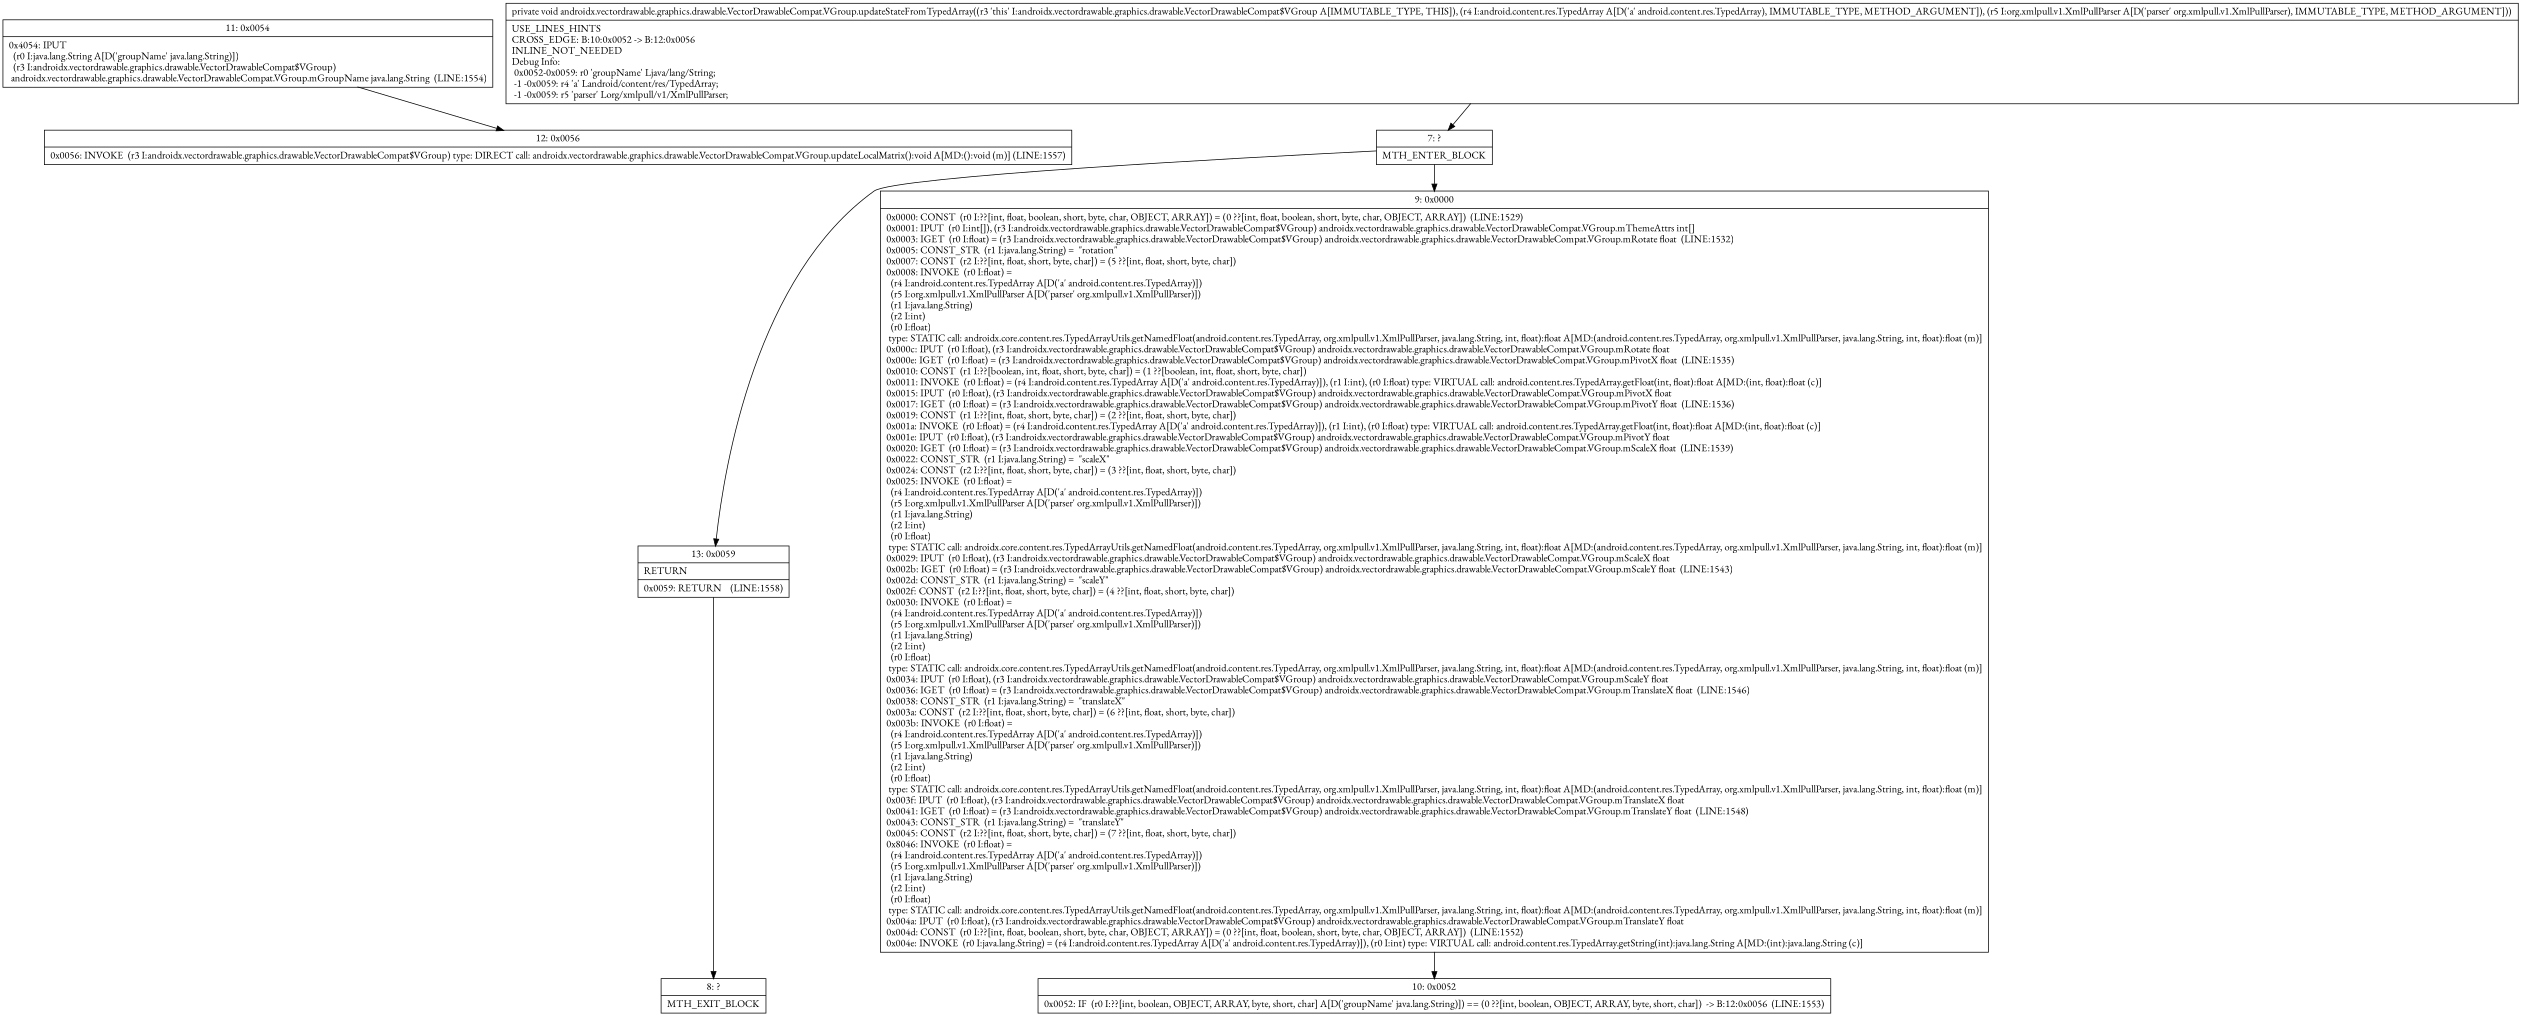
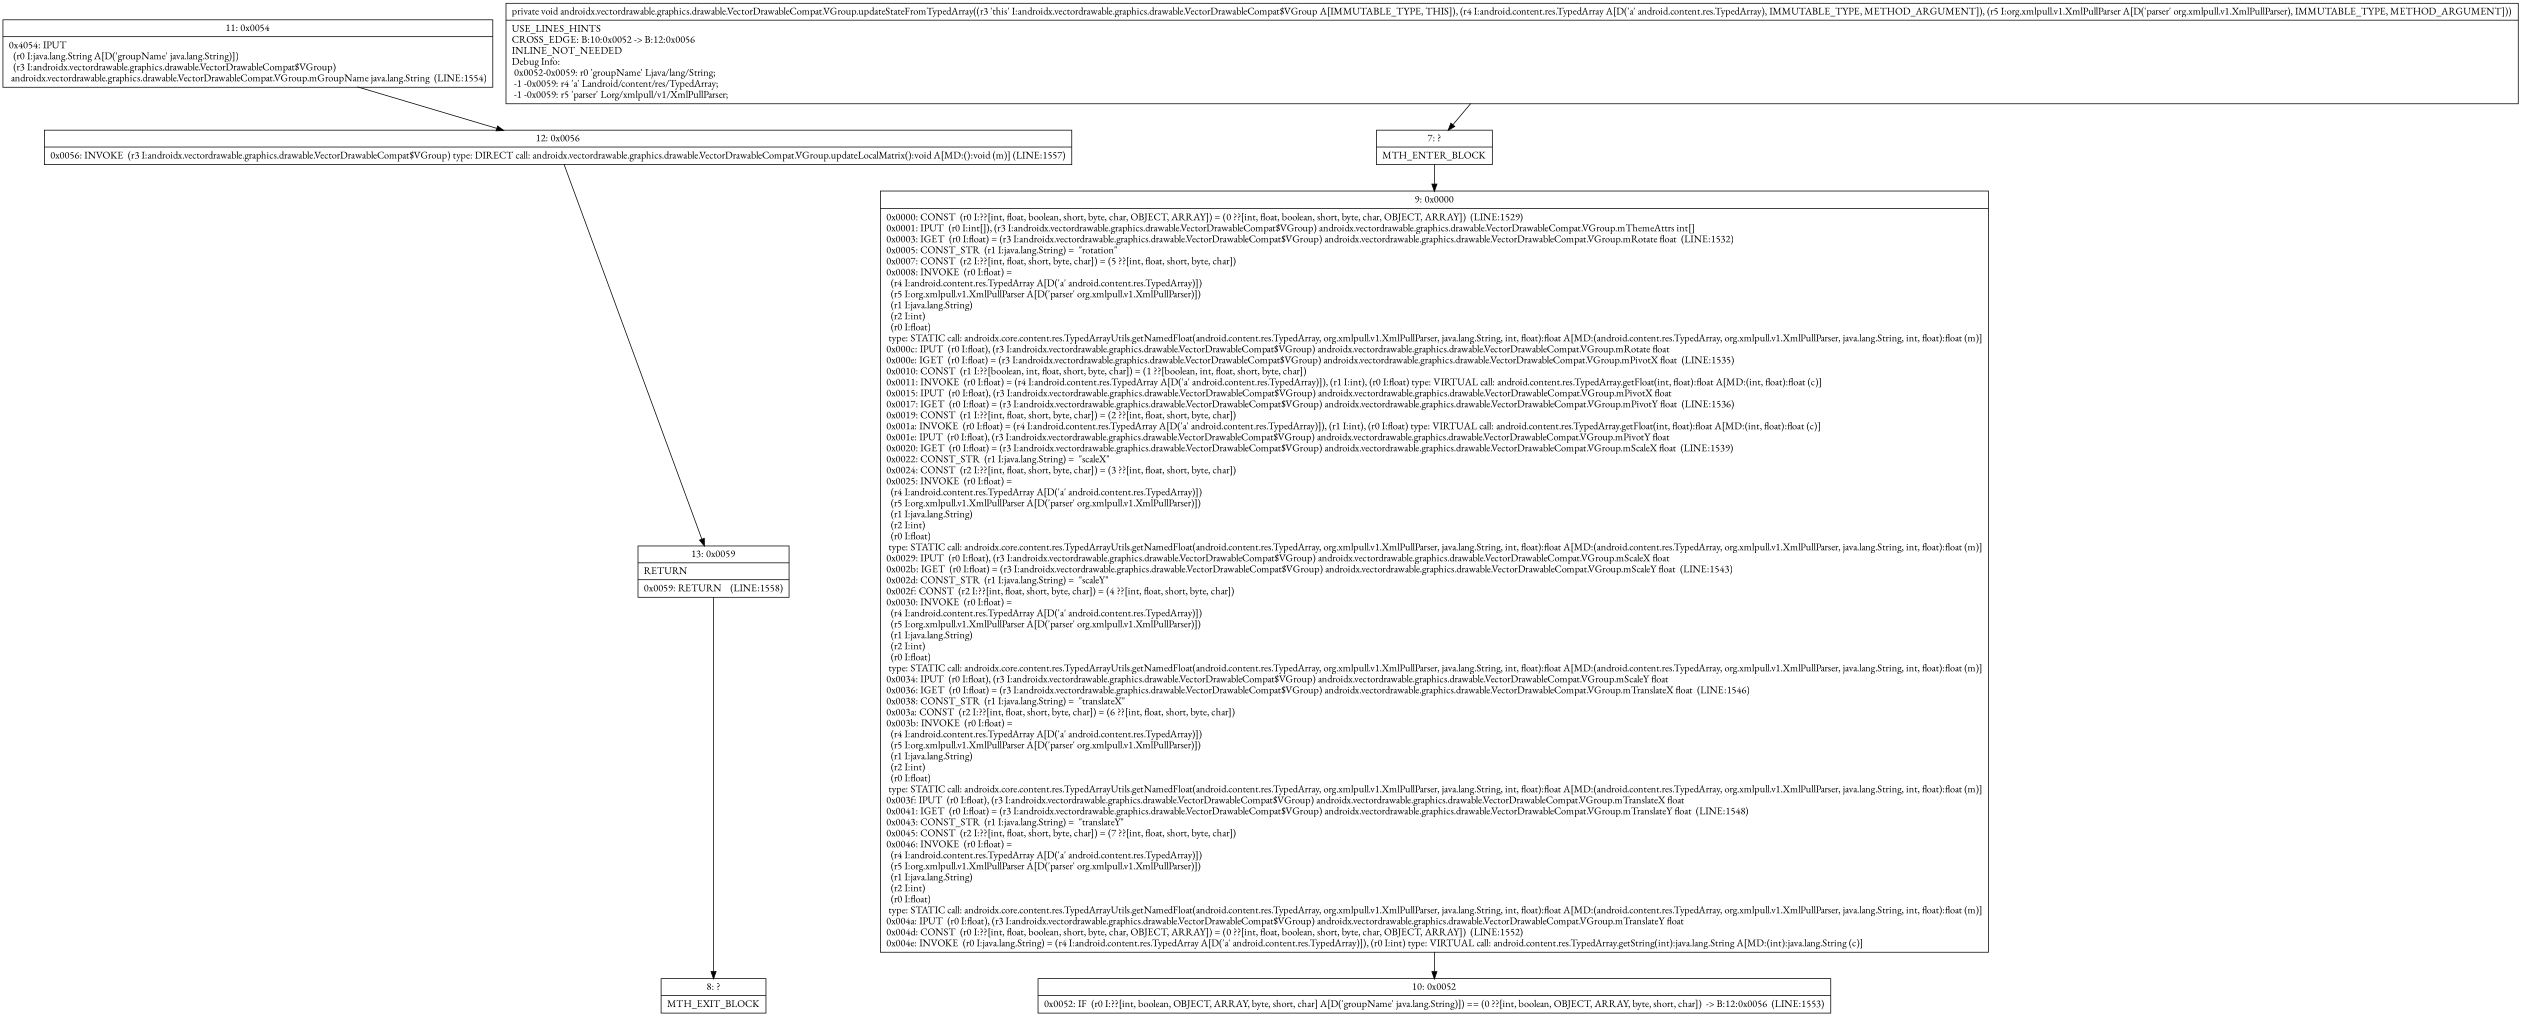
(929, 181) -> (633, 352)
(950, 844) -> (950, 844)
